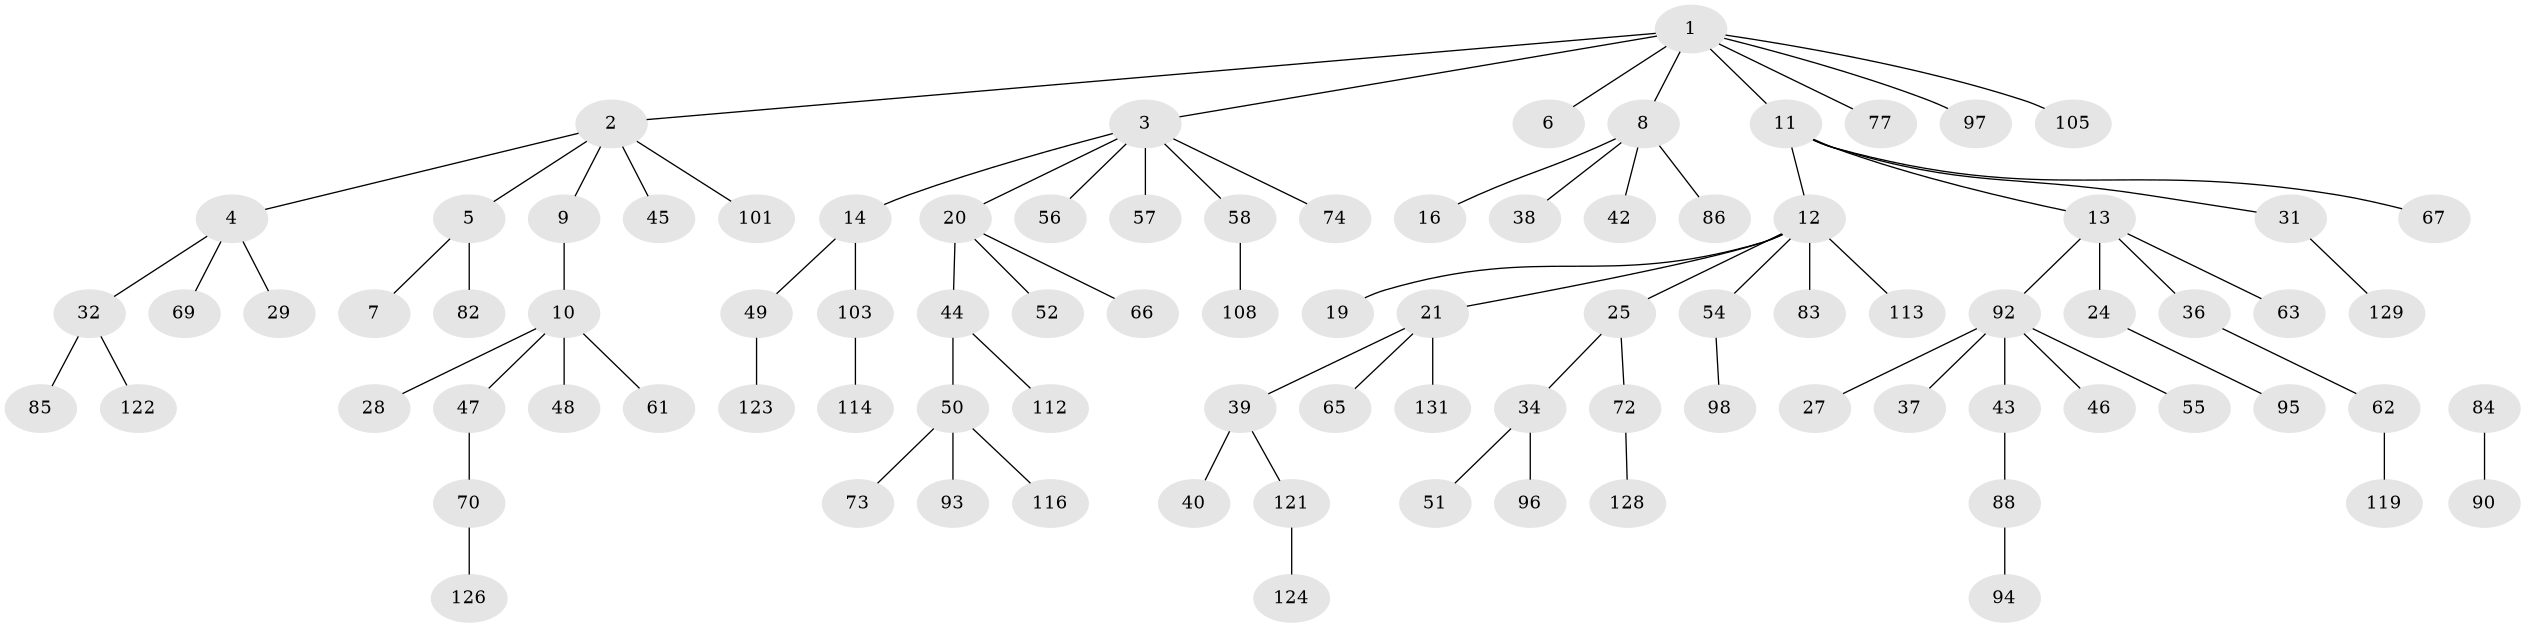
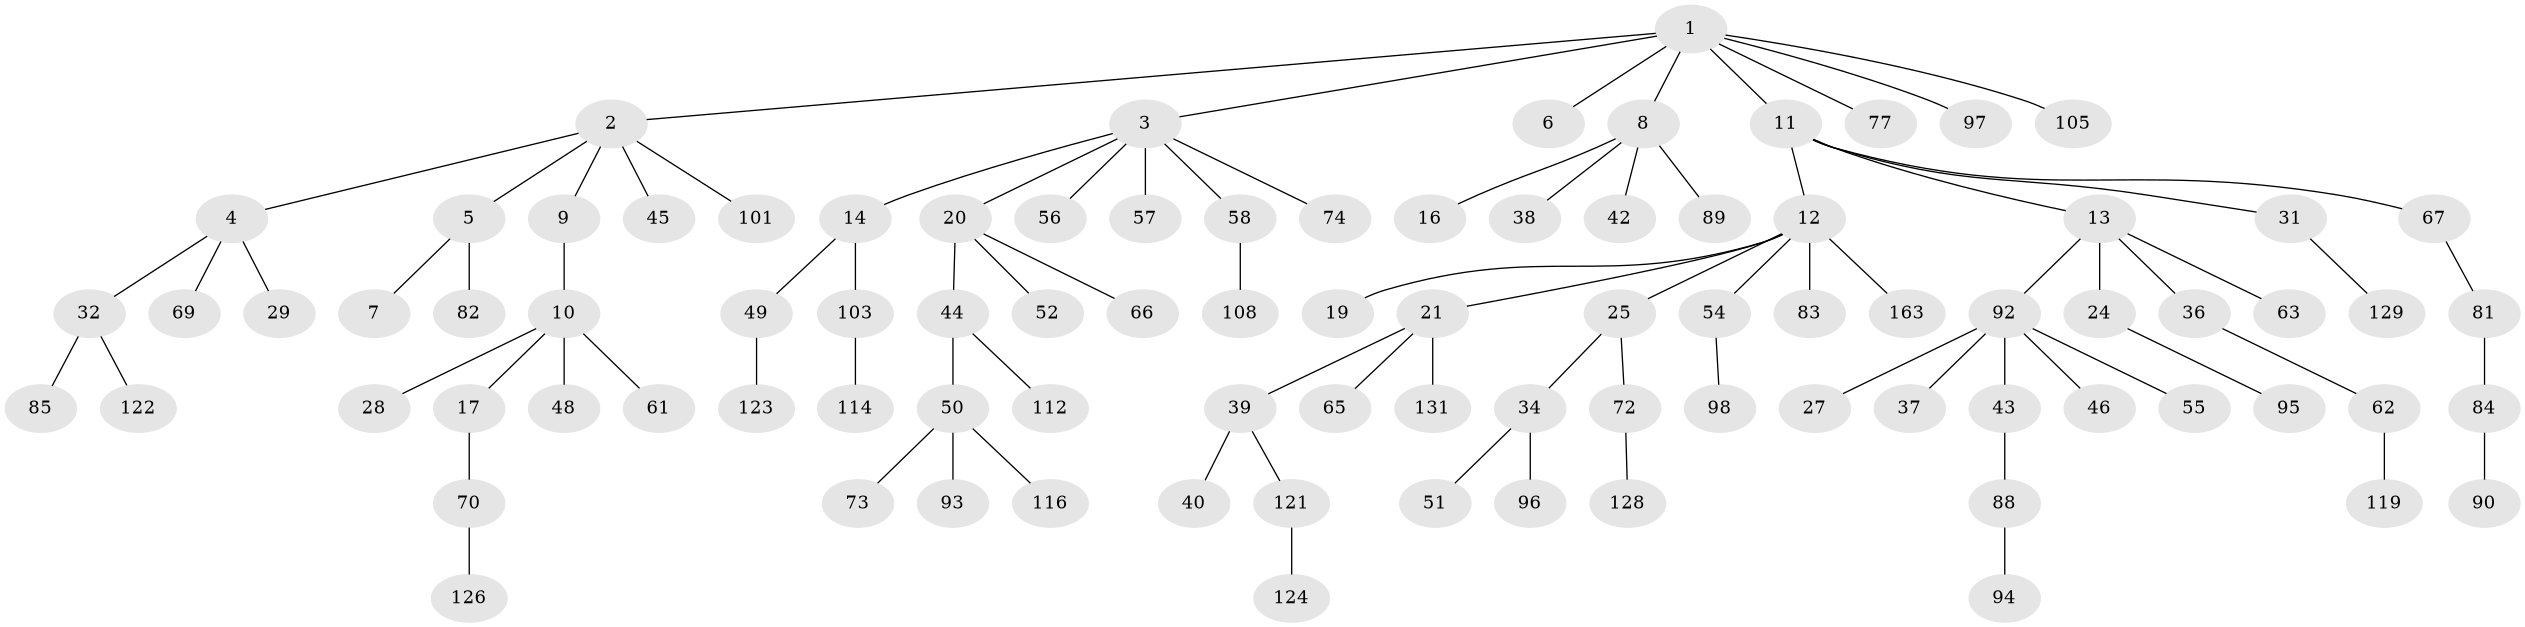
(1715, 219) -> (1715, 219)
(1907, 314) -> (1907, 314)
none -> (2485, 314)
(469, 409) -> (469, 409)
